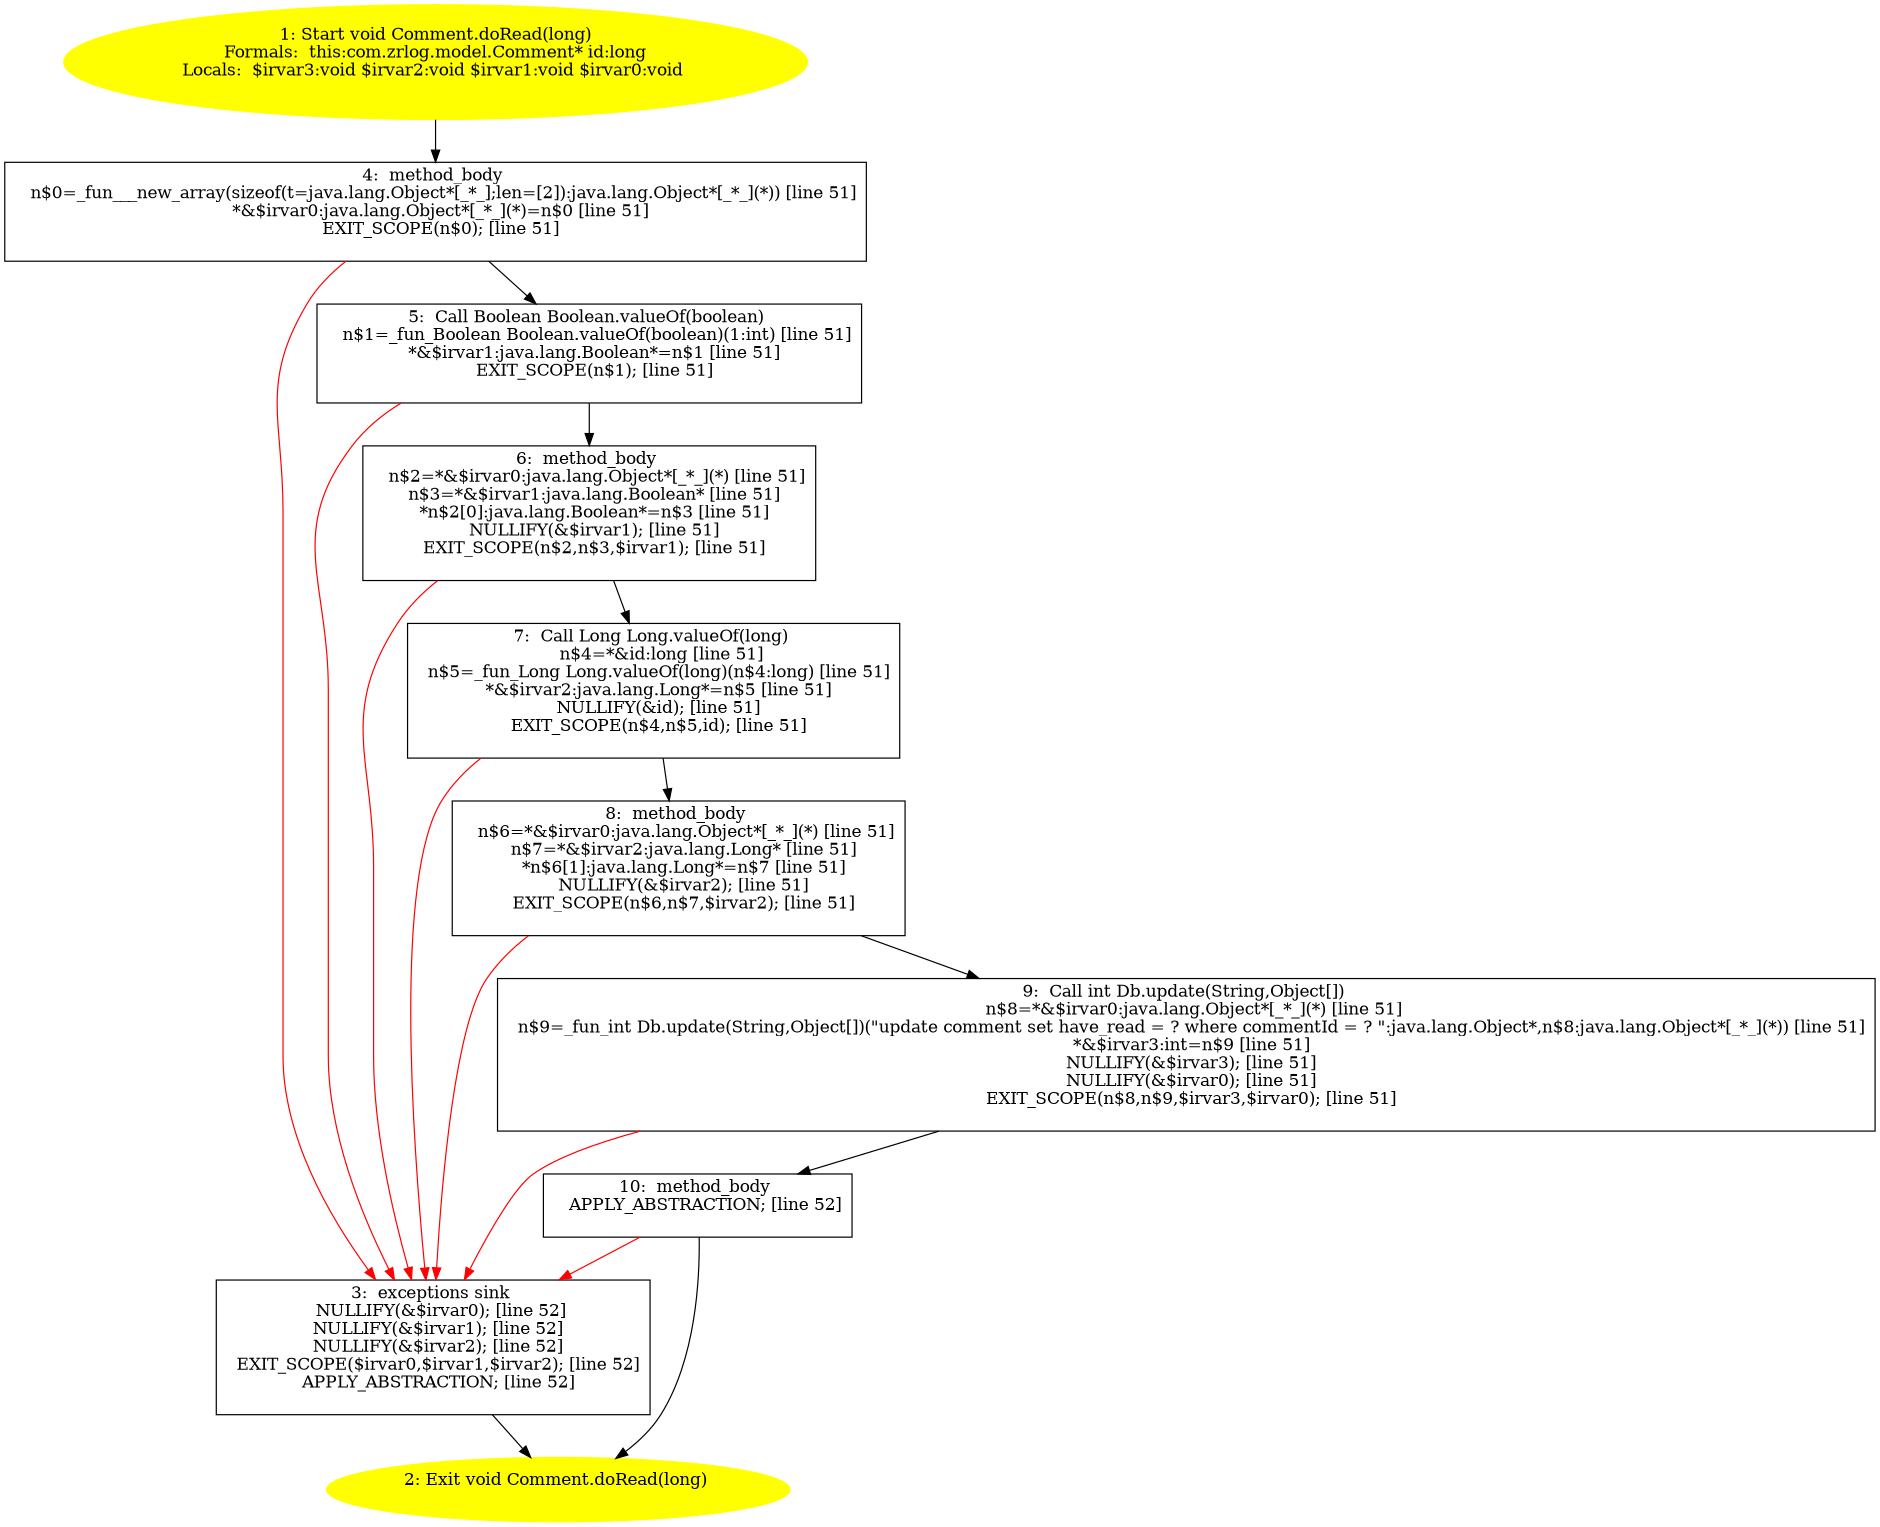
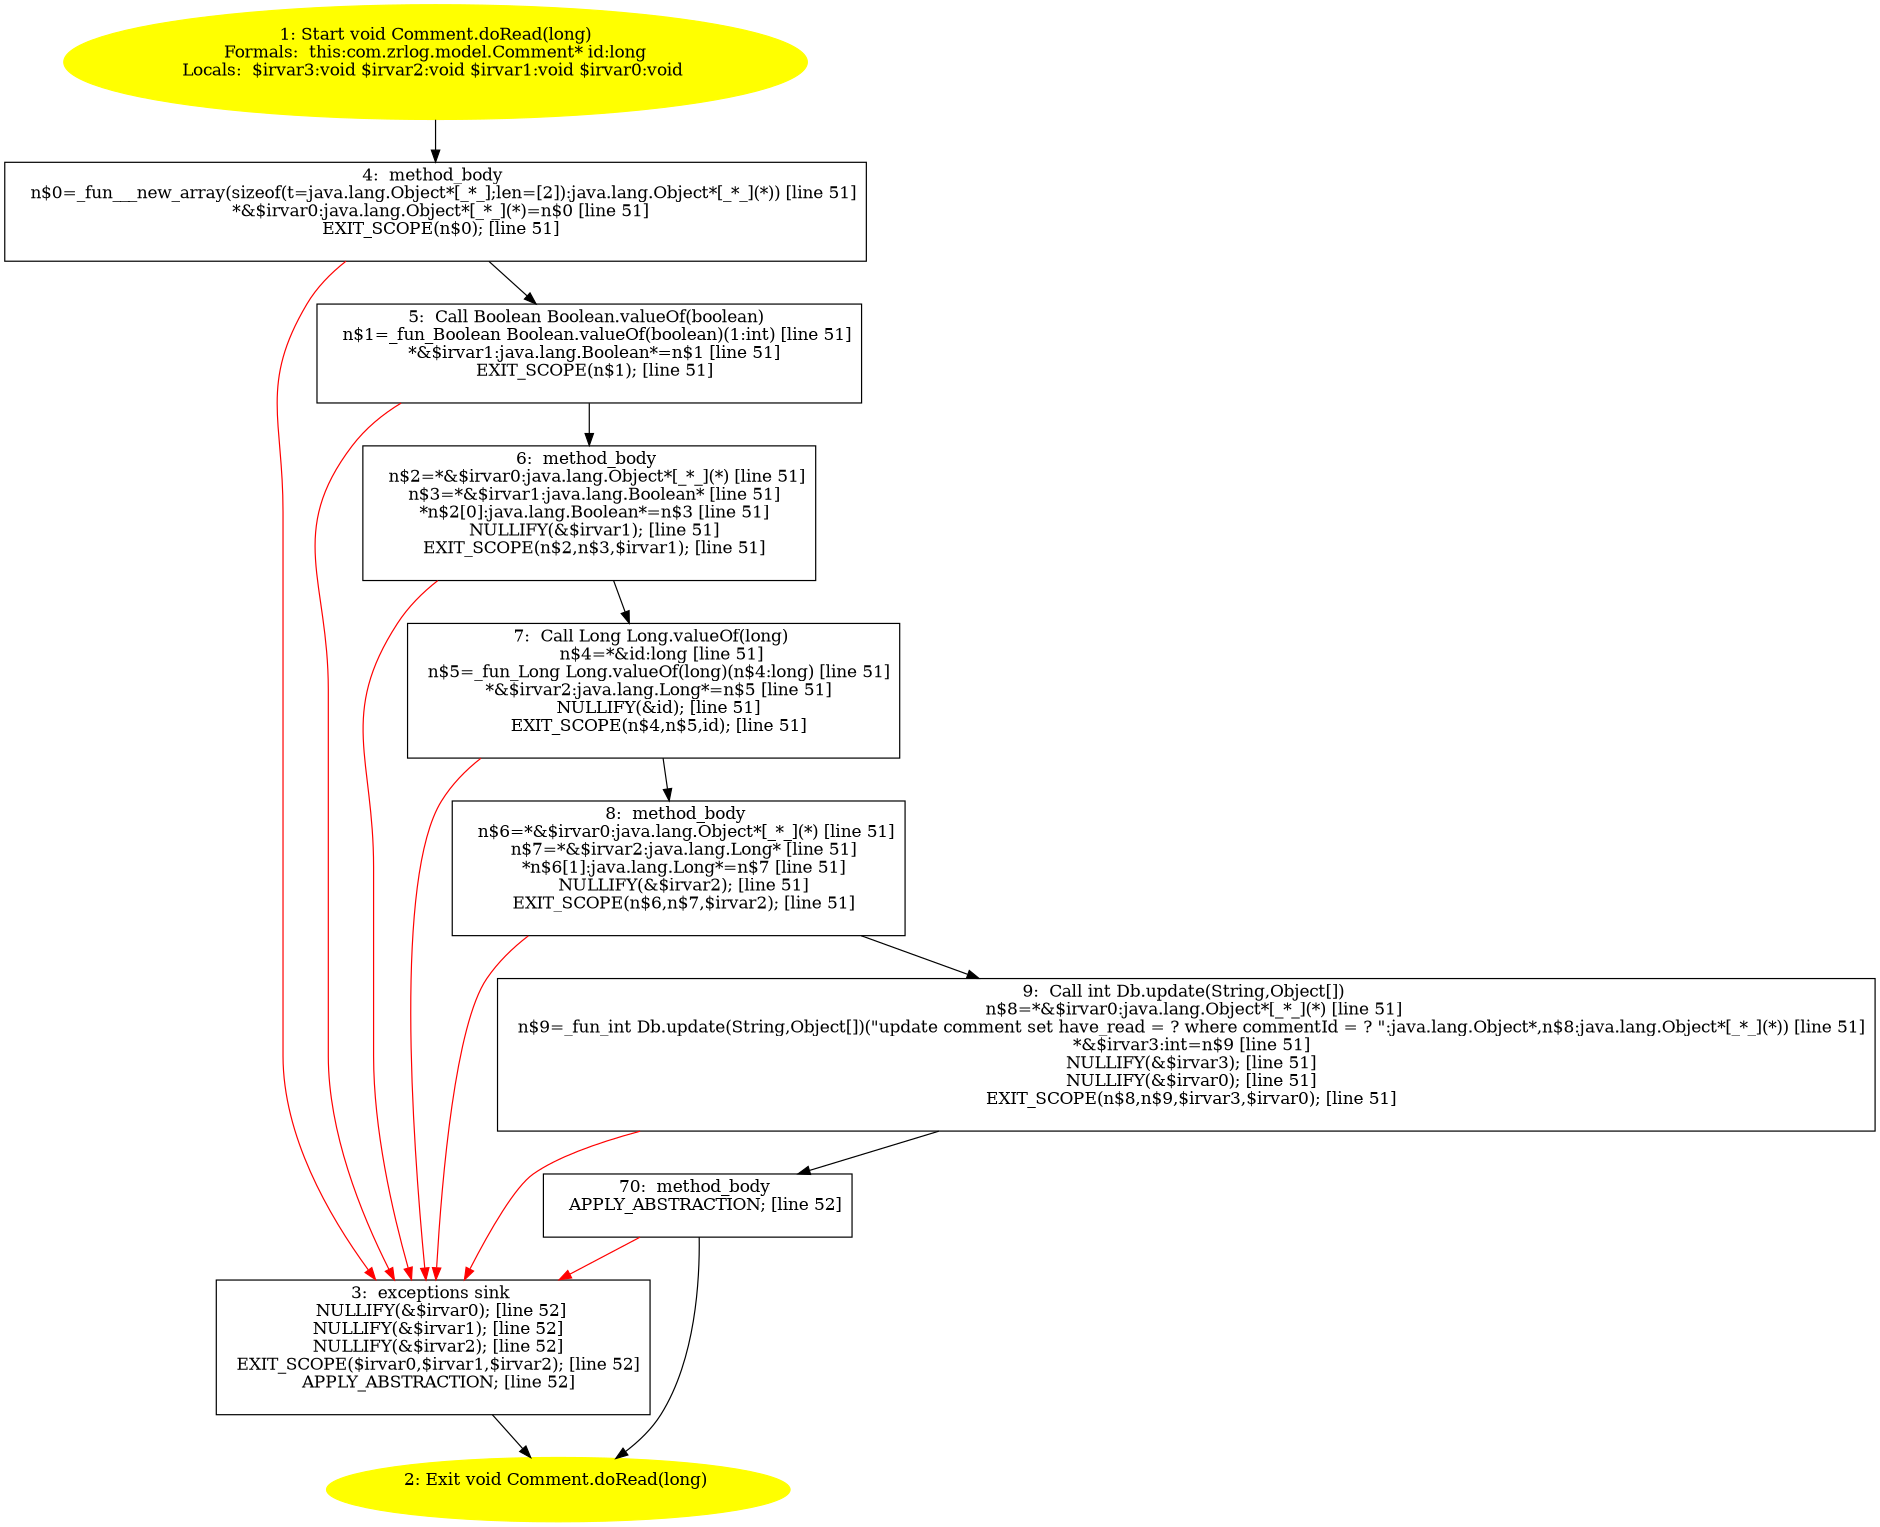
(698, 1206) -> (698, 1206)
